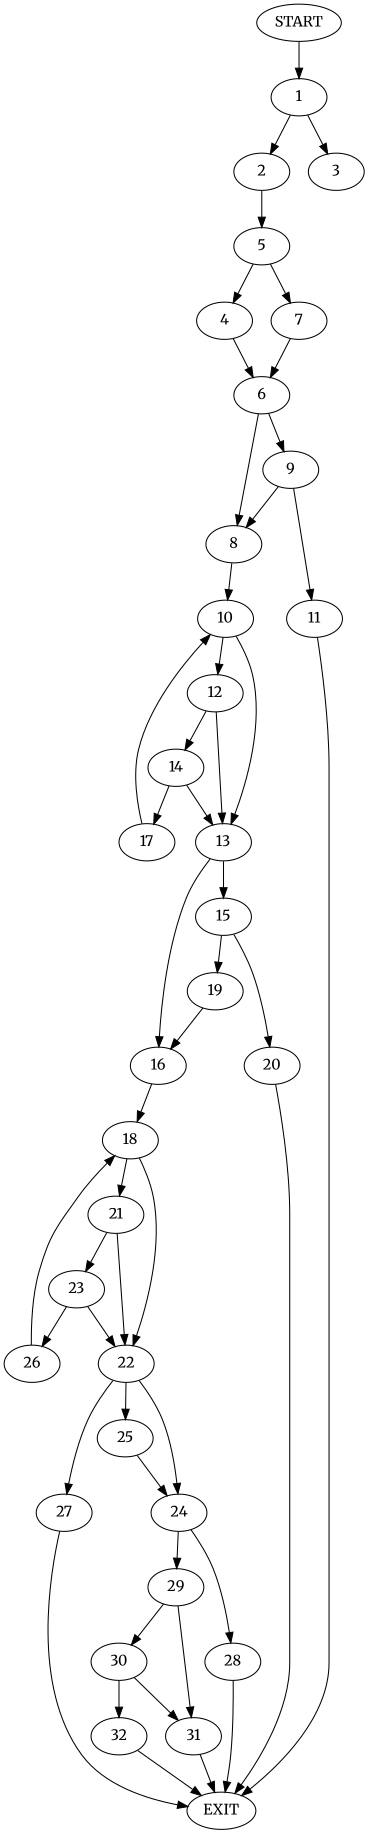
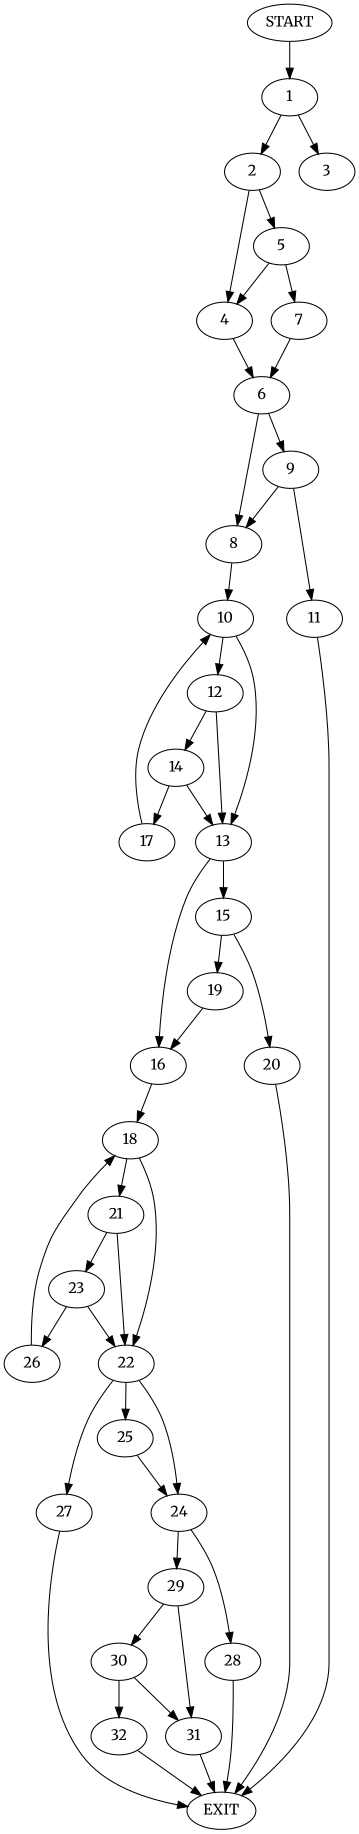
none -> (240, 241)
